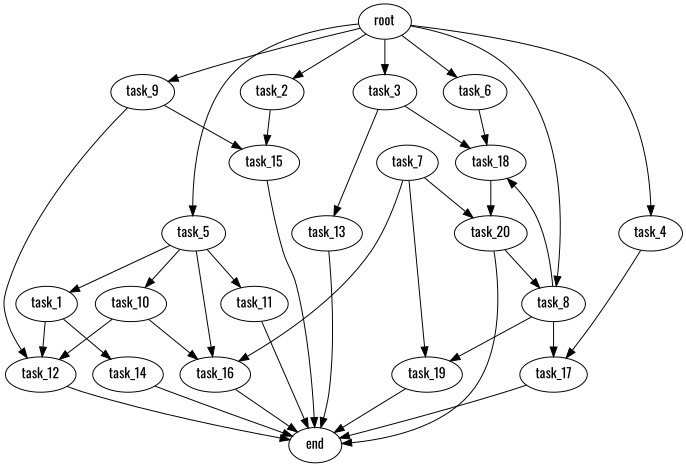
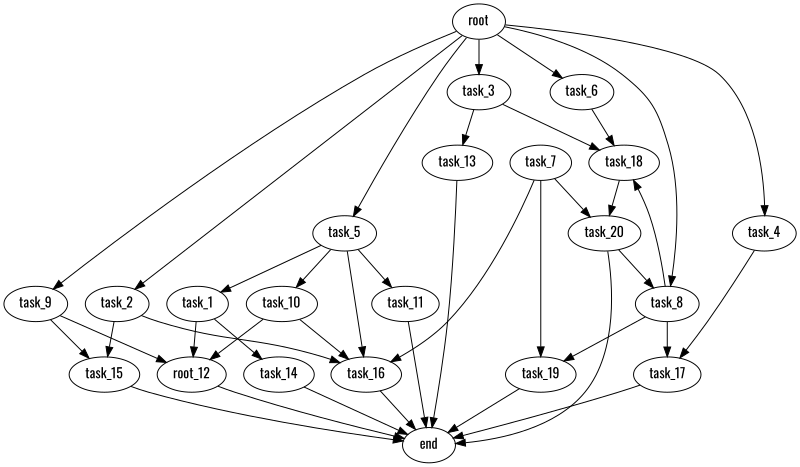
none -> (226, 337)
(41, 375) -> (192, 375)
